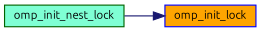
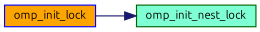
(139, 16) -> (110, 16)
